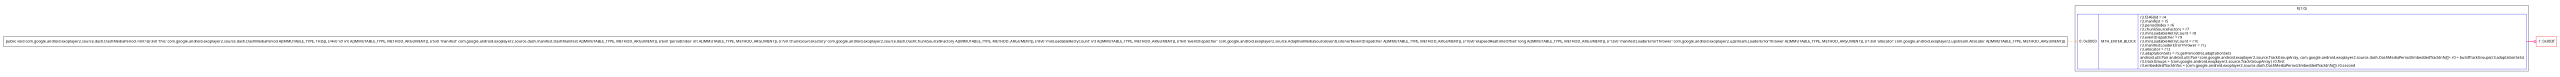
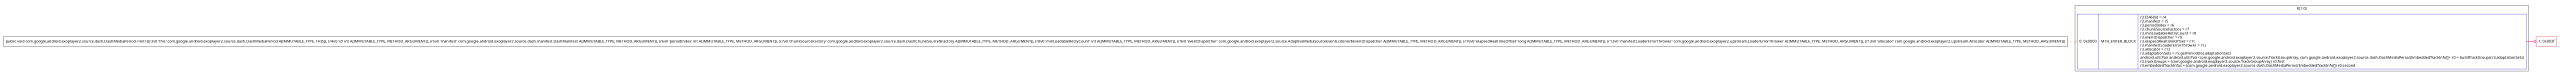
(2169, 41) -> (2168, 41)
